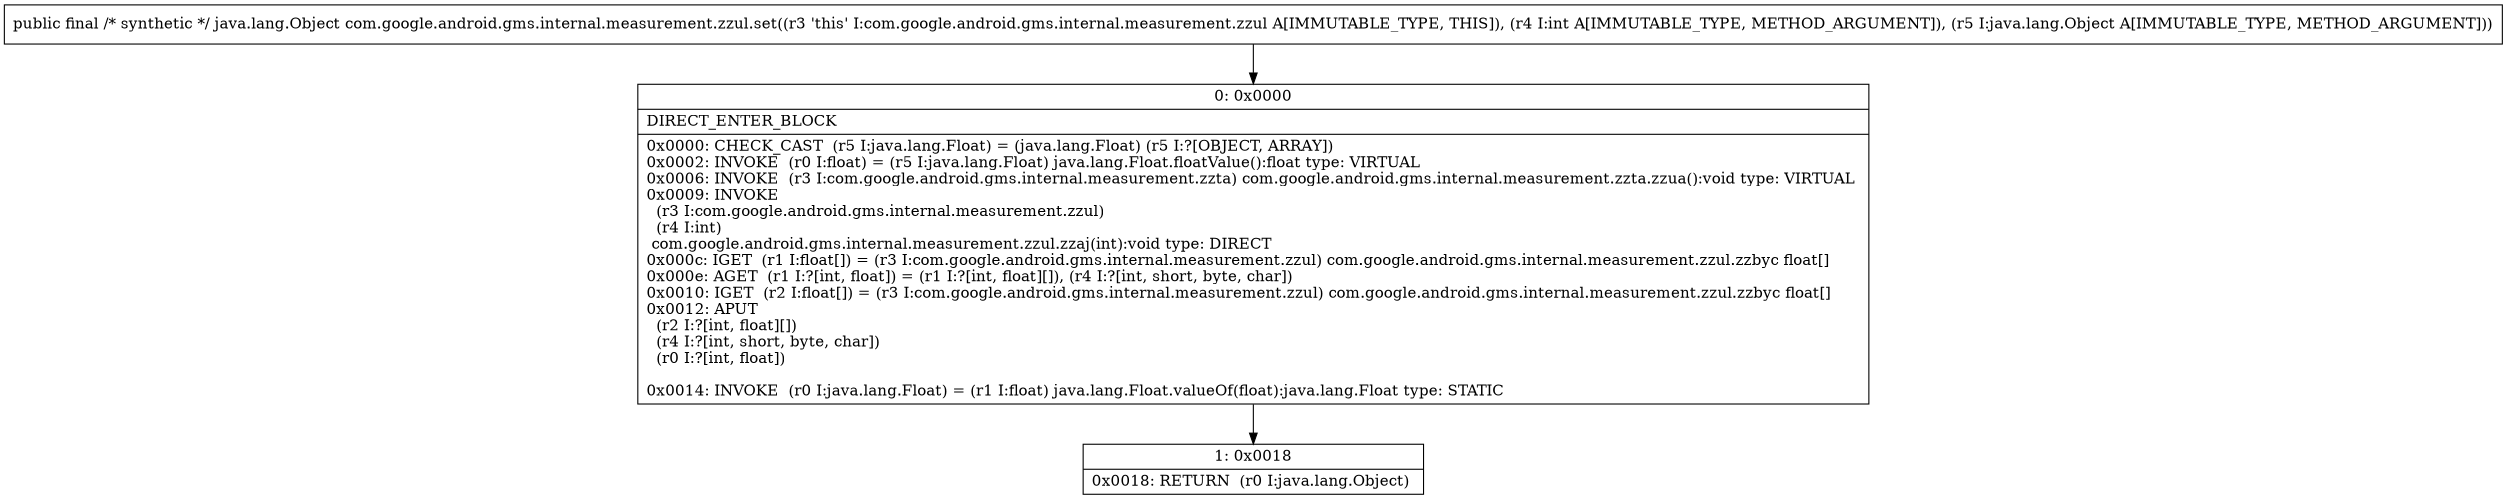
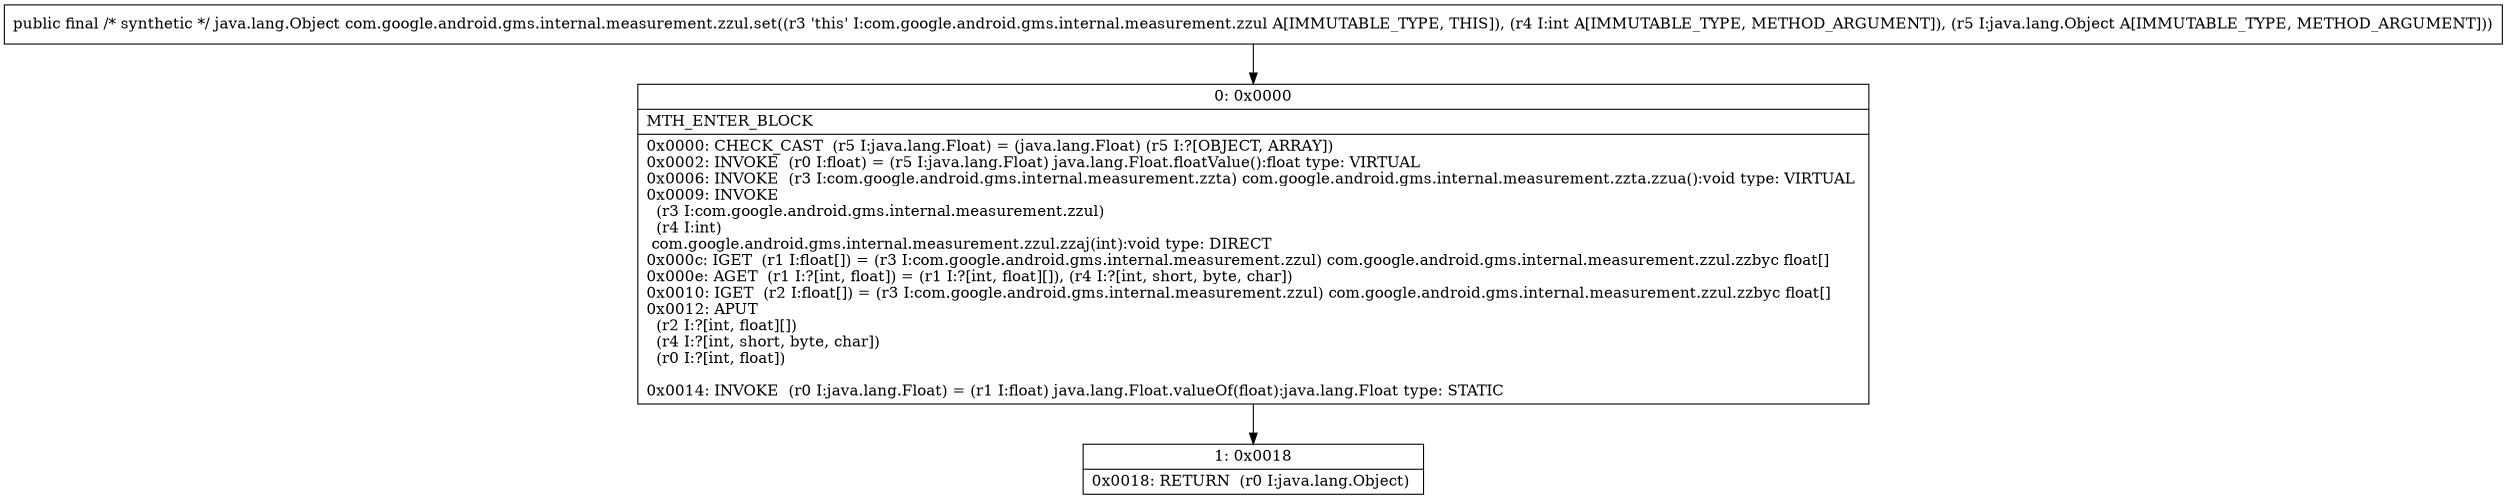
(742, 121) -> (730, 121)
